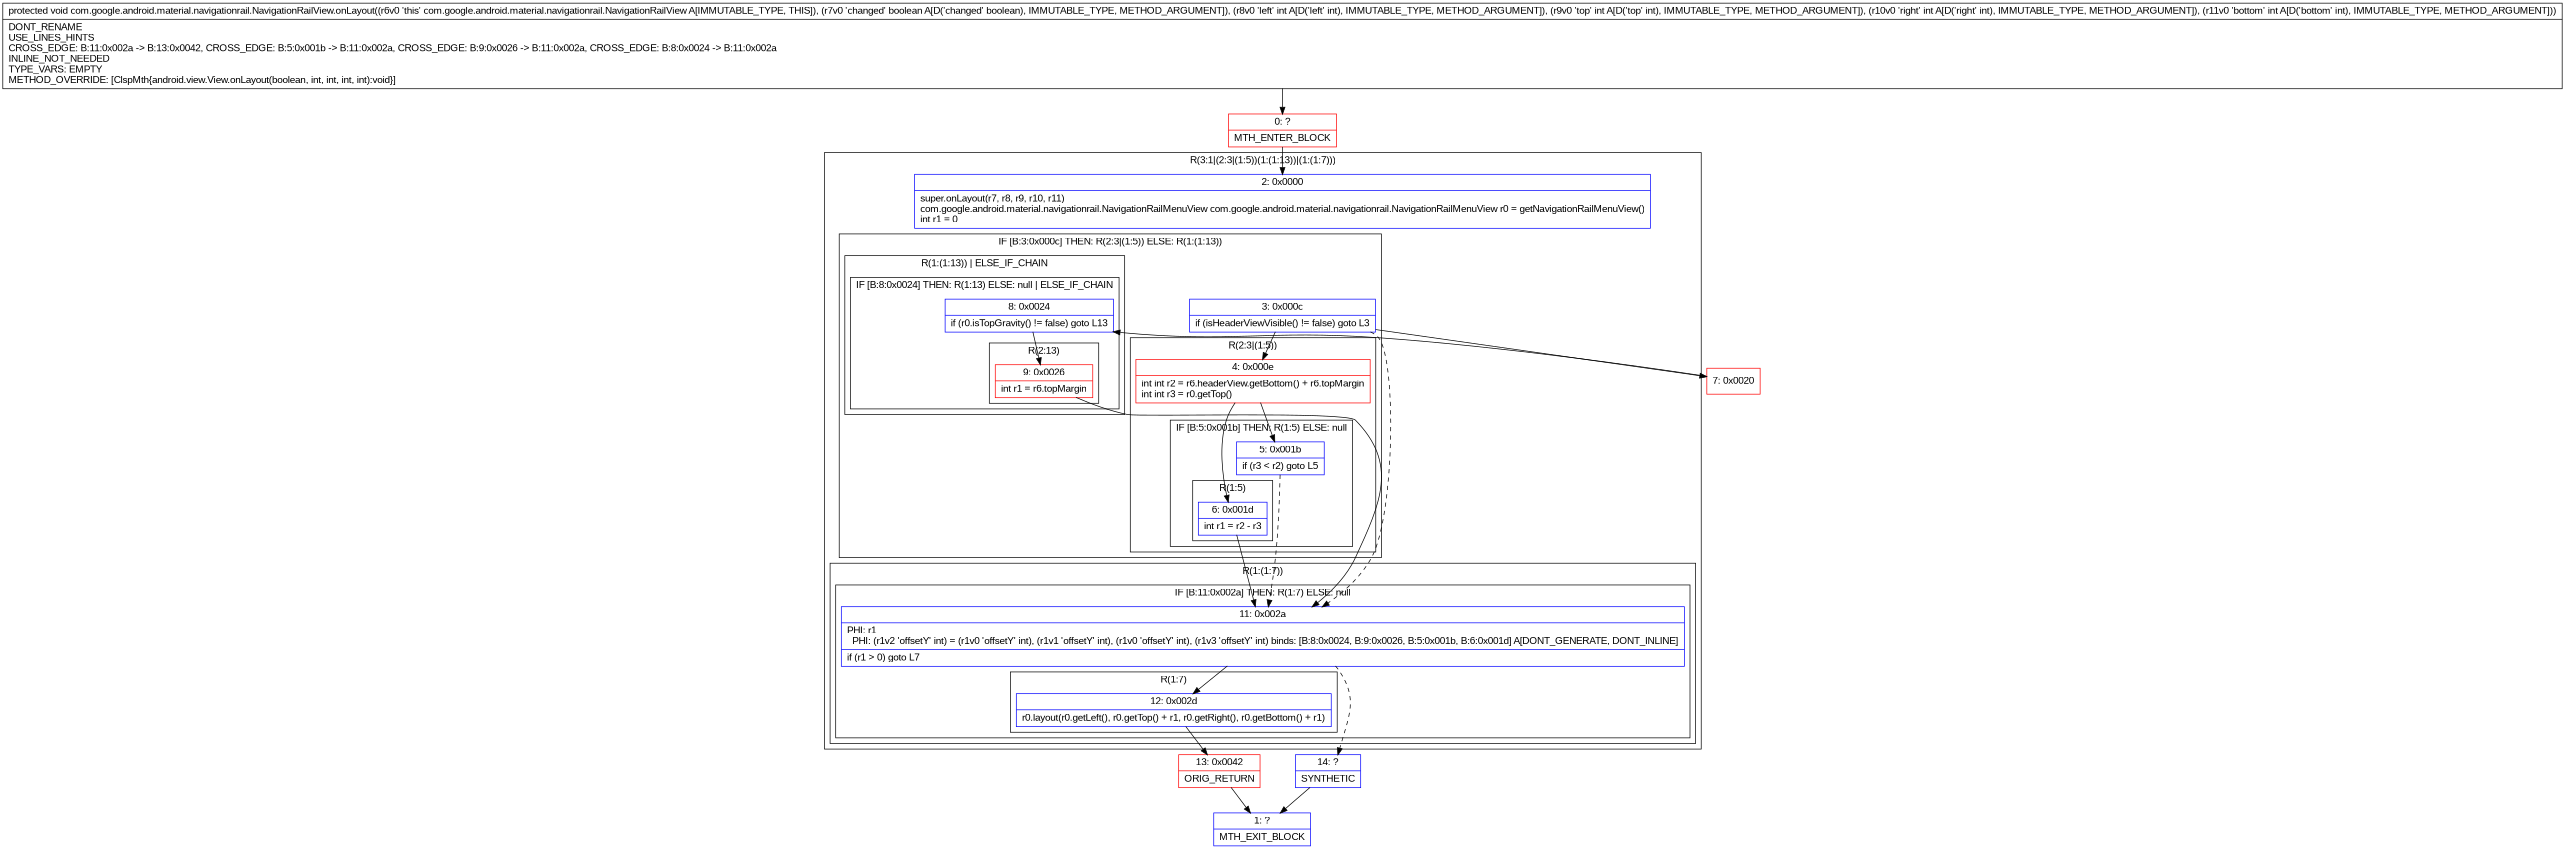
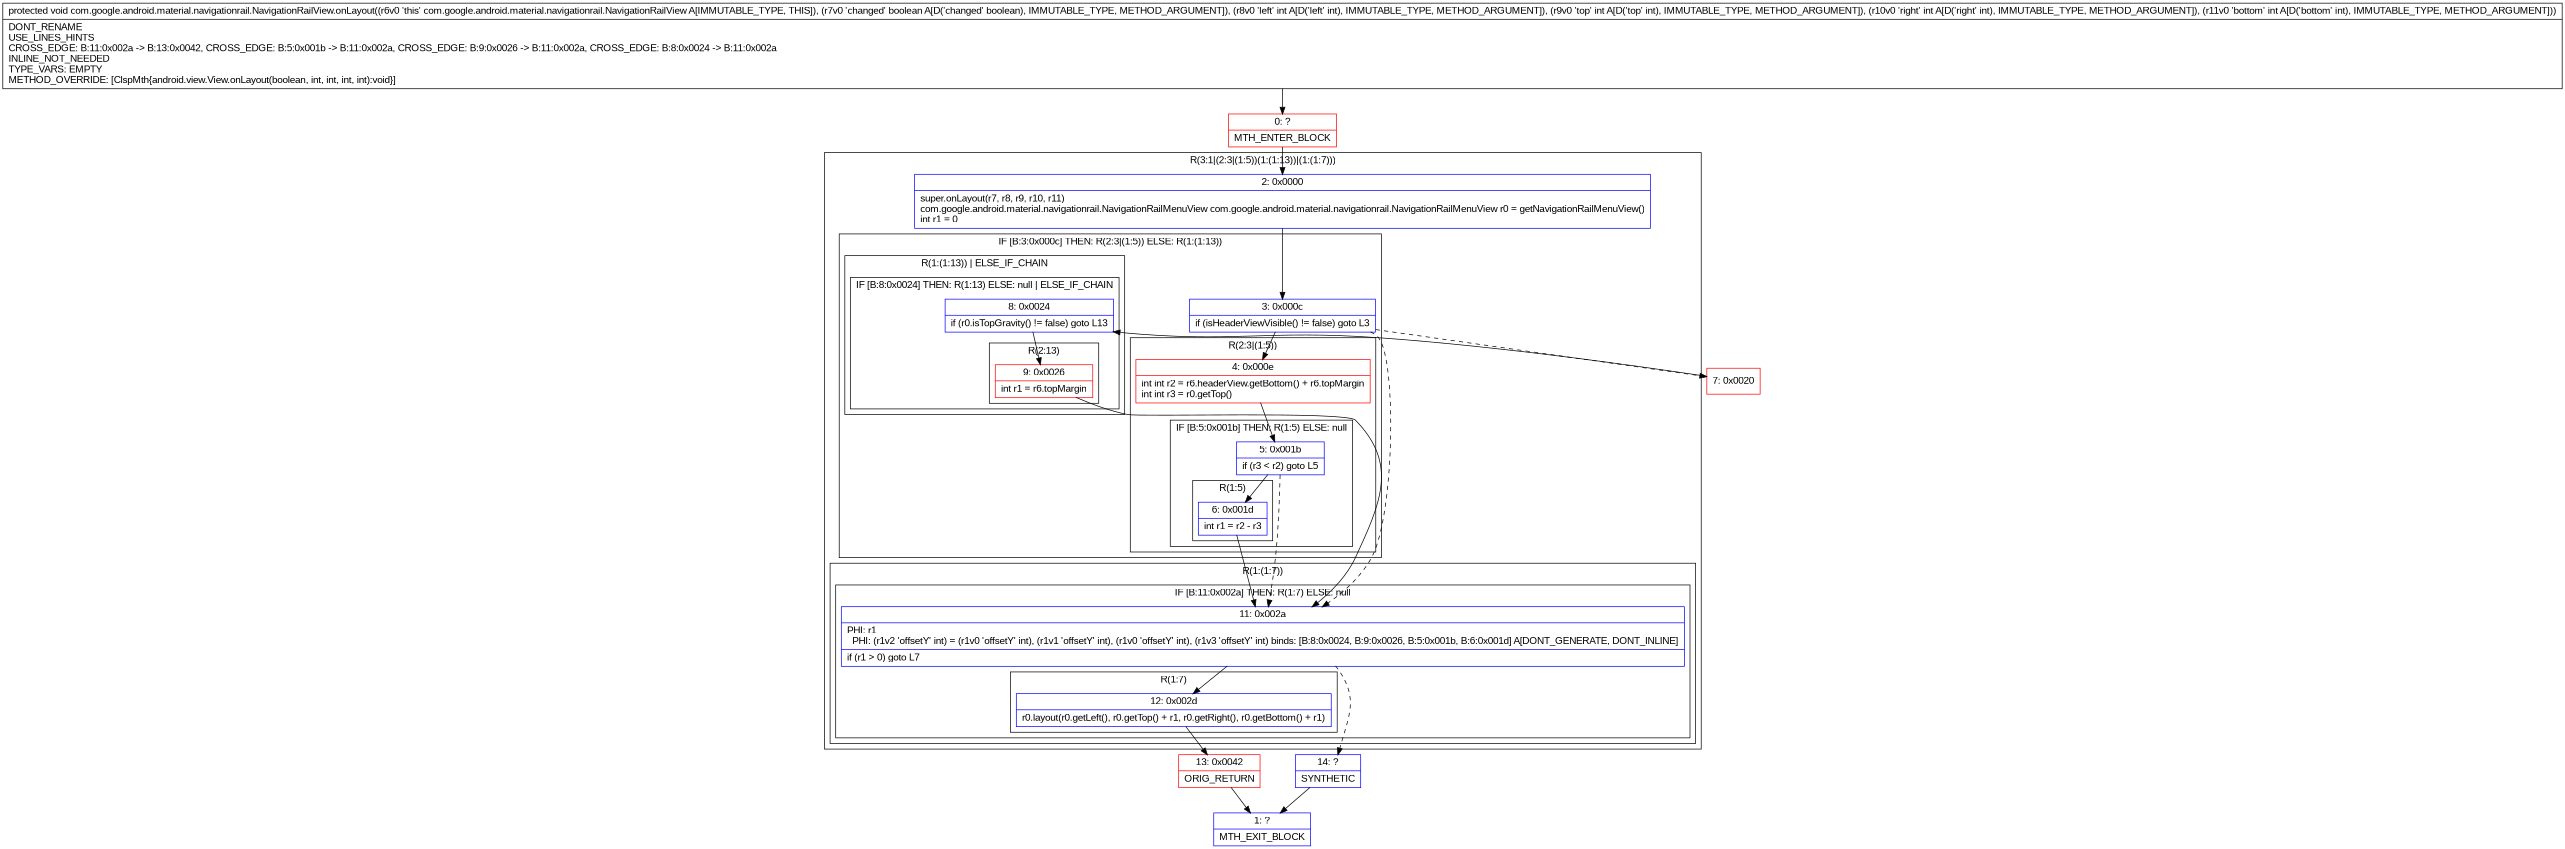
none -> (1282, 260)
(1538, 353) -> (1538, 353)
(1222, 448) -> (1259, 486)
